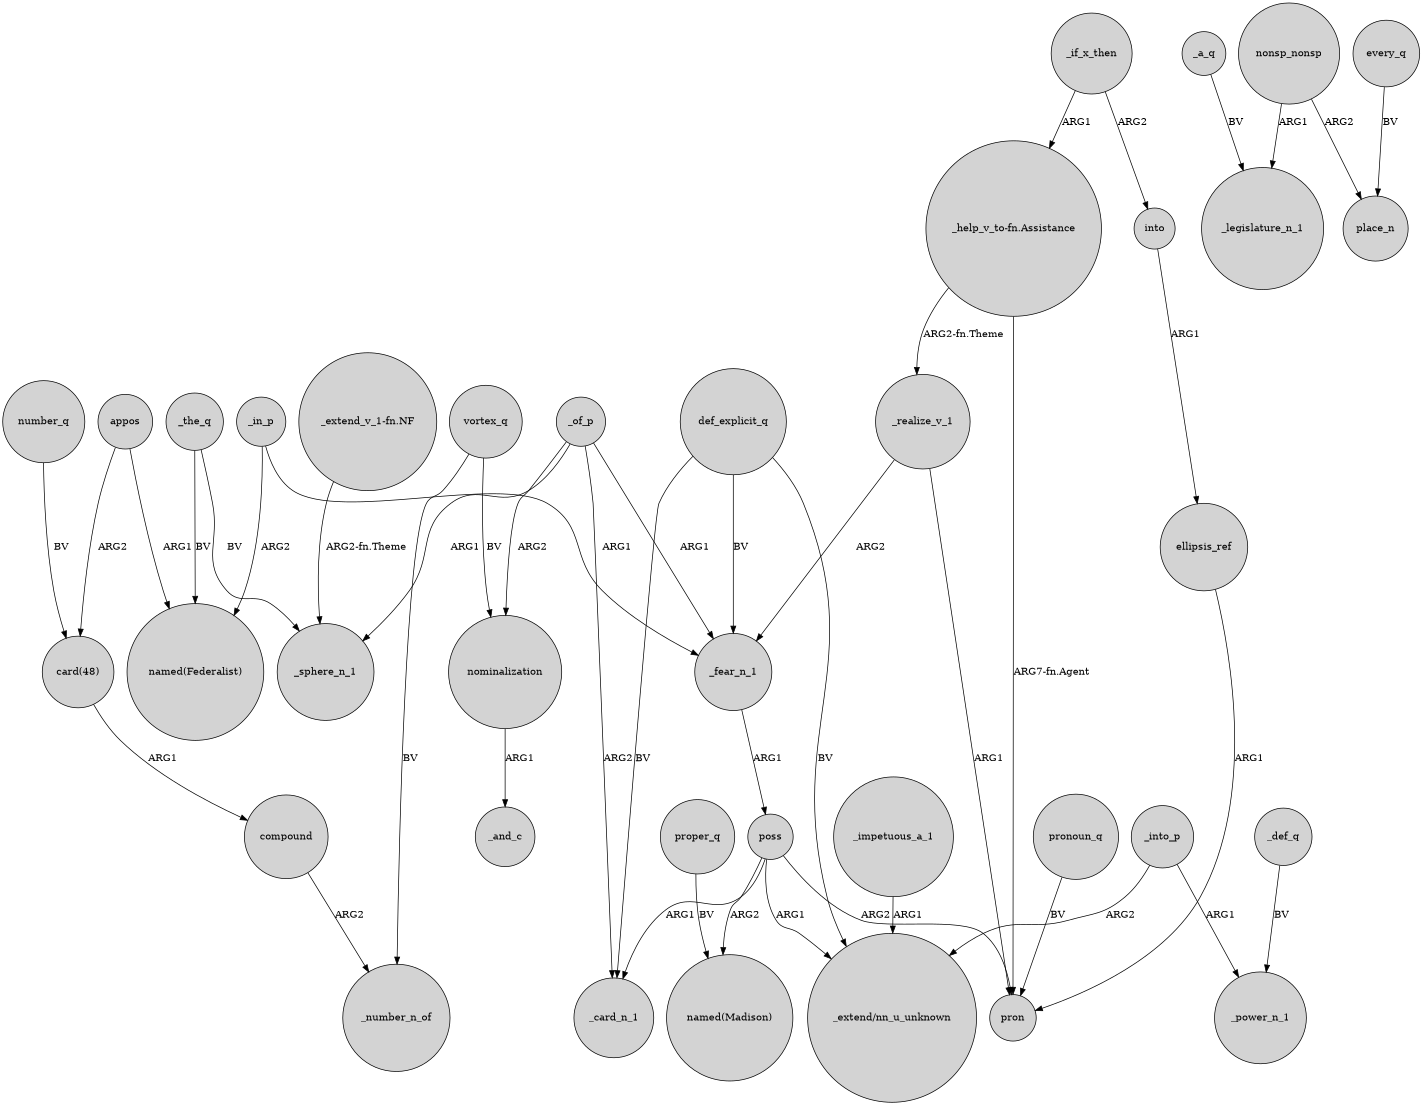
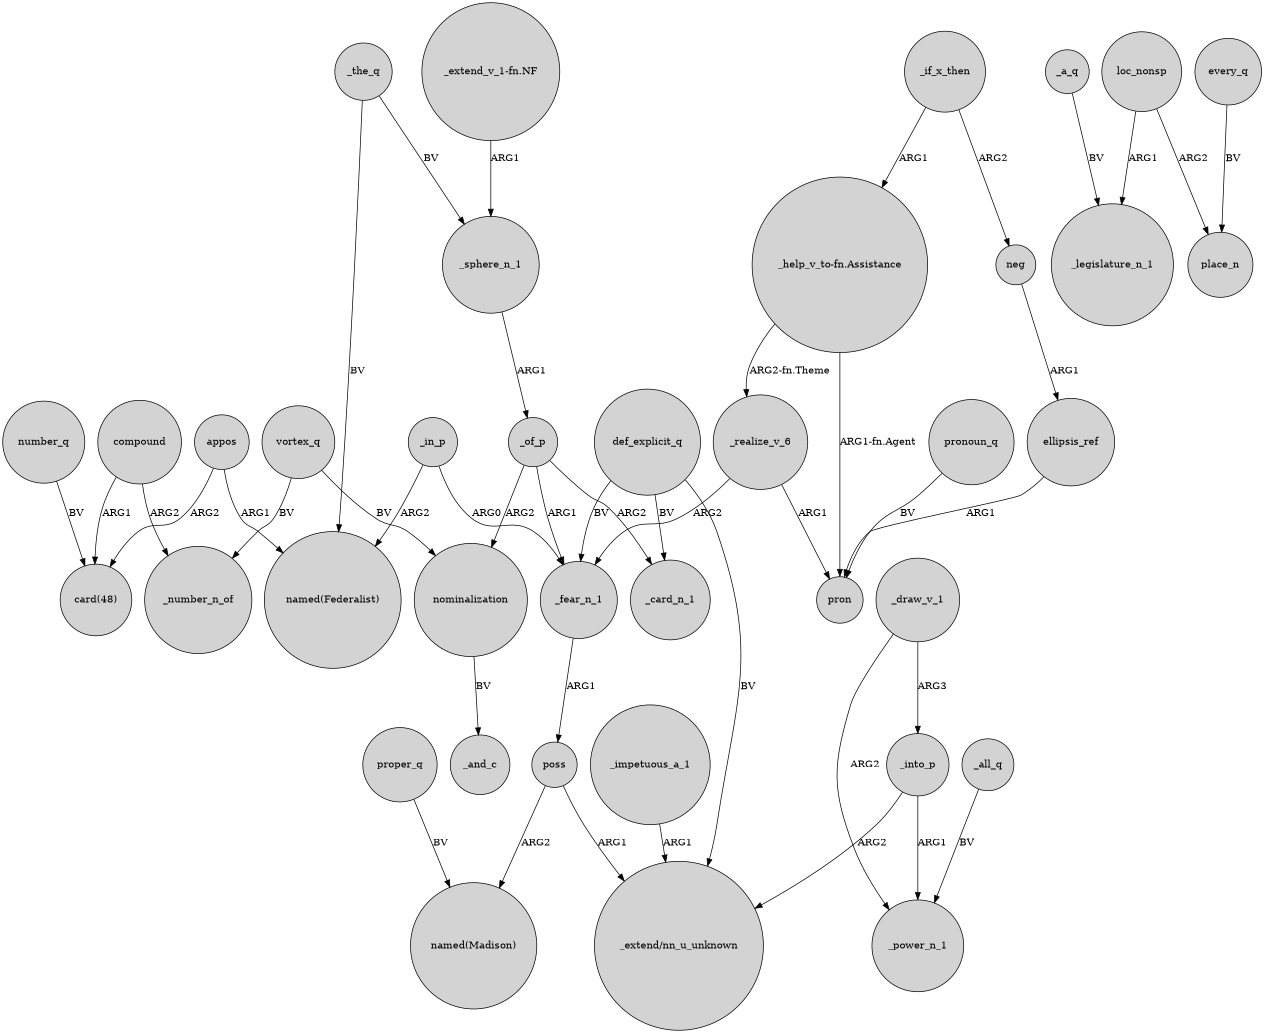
(1289, 54) -> (1142, 72)
(1155, 229) -> (1016, 265)
(923, 422) -> (760, 442)
(445, 509) -> (514, 361)
(366, 547) -> (505, 159)
(617, 547) -> (487, 513)
none -> (918, 600)
(1052, 672) -> (878, 442)
(520, 759) -> (483, 687)
(159, 771) -> (100, 516)
(1283, 837) -> (988, 765)
(689, 902) -> none
(902, 924) -> none
